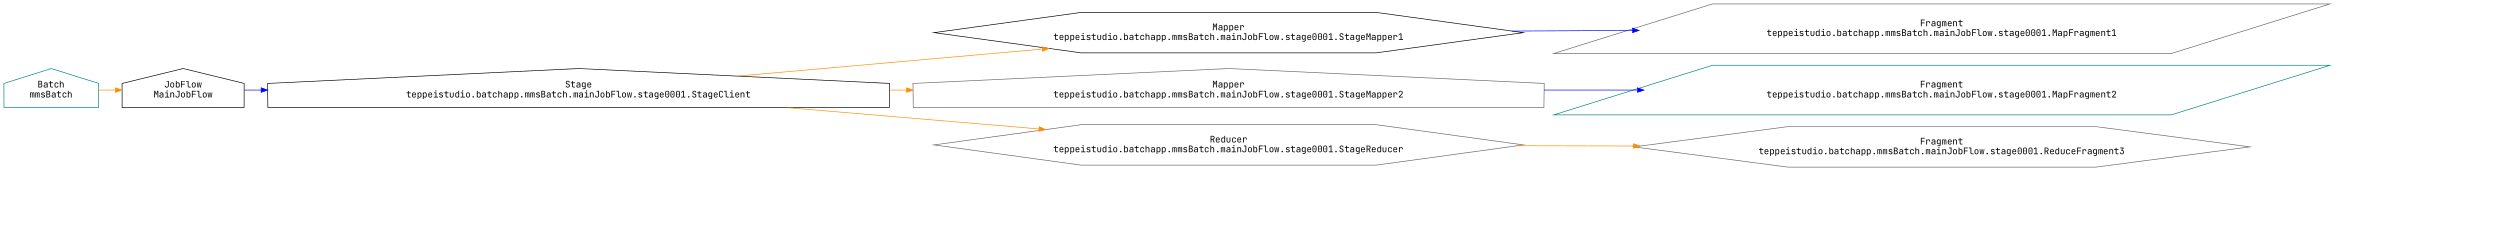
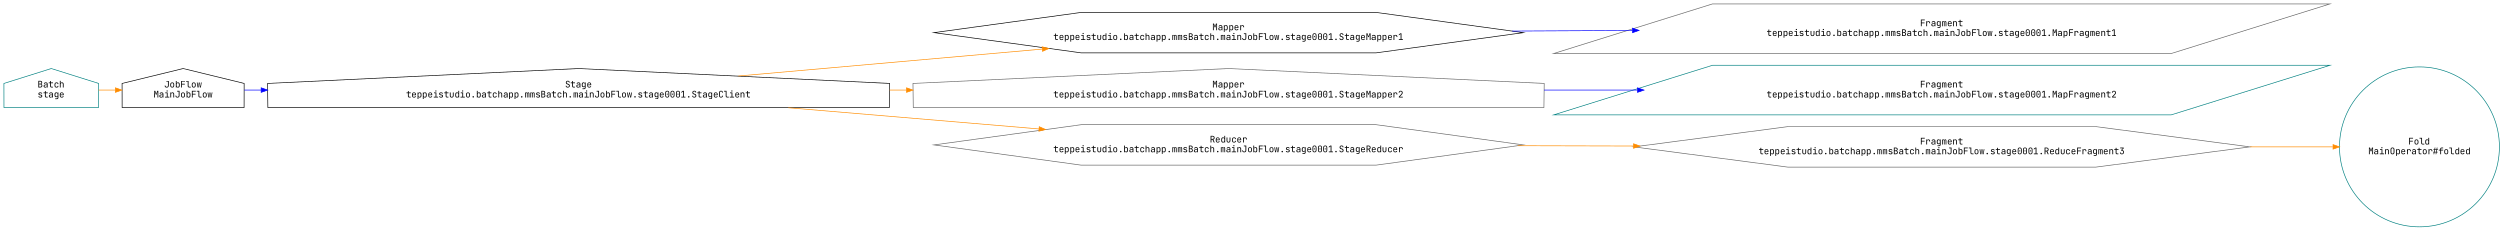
(51, 90) -> (51, 90)
none -> (2419, 147)
